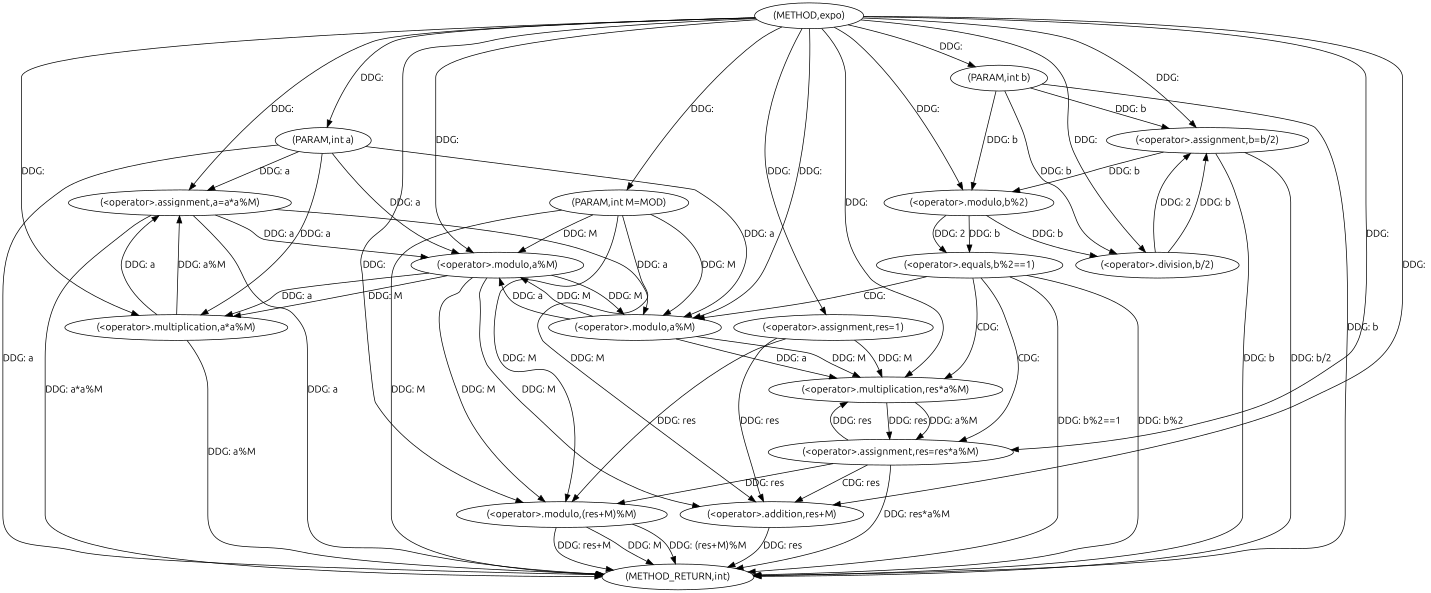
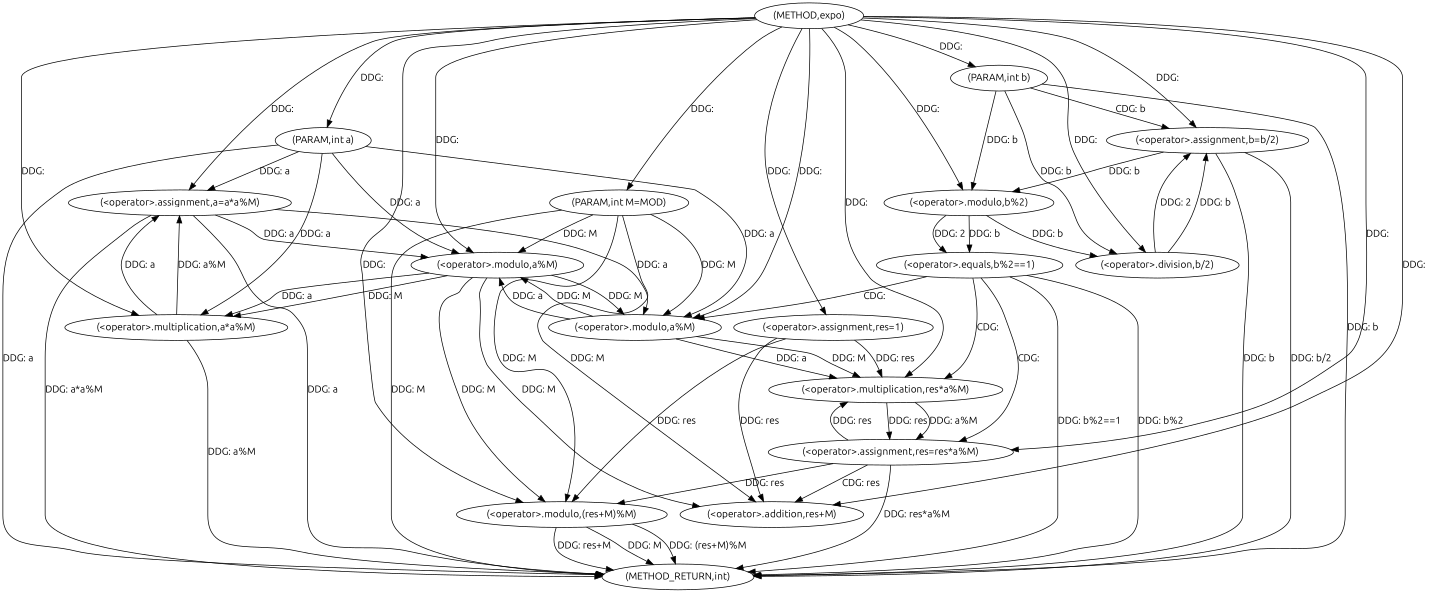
(1131, 109) -> (1131, 109)
(895, 359) -> (895, 359)
(757, 551) -> none
